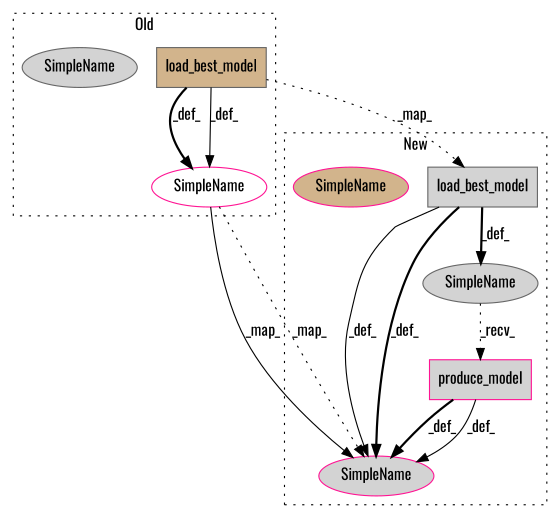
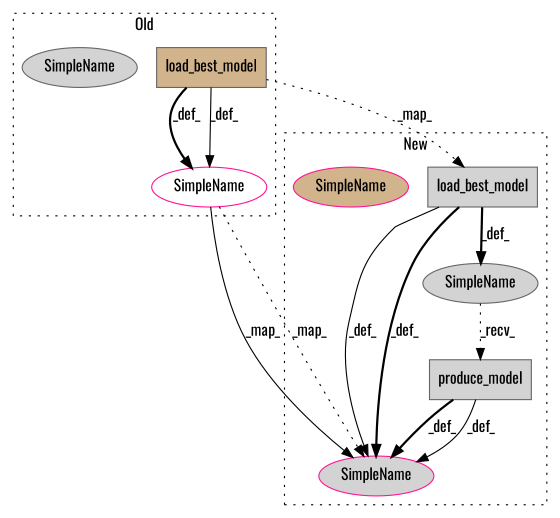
(480, 380) -> (480, 380)
